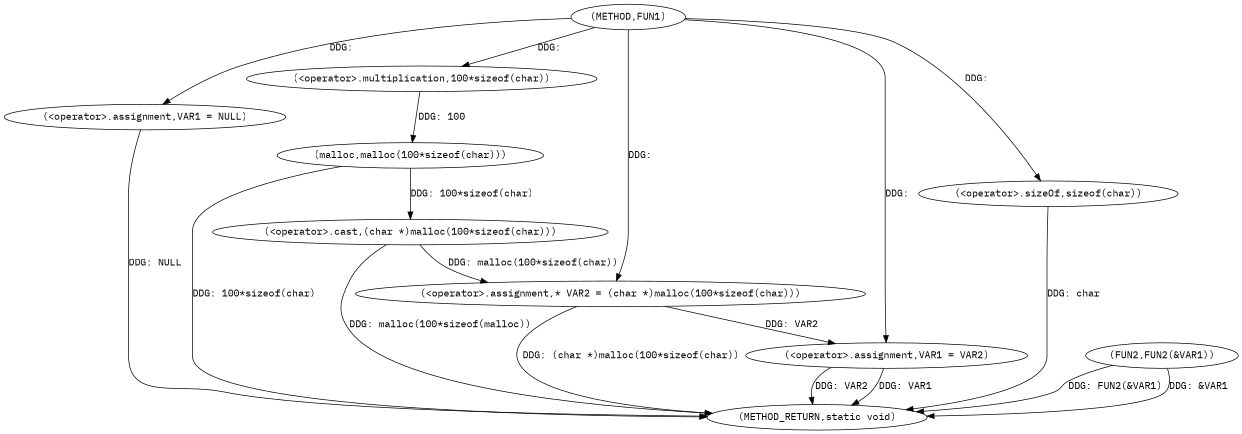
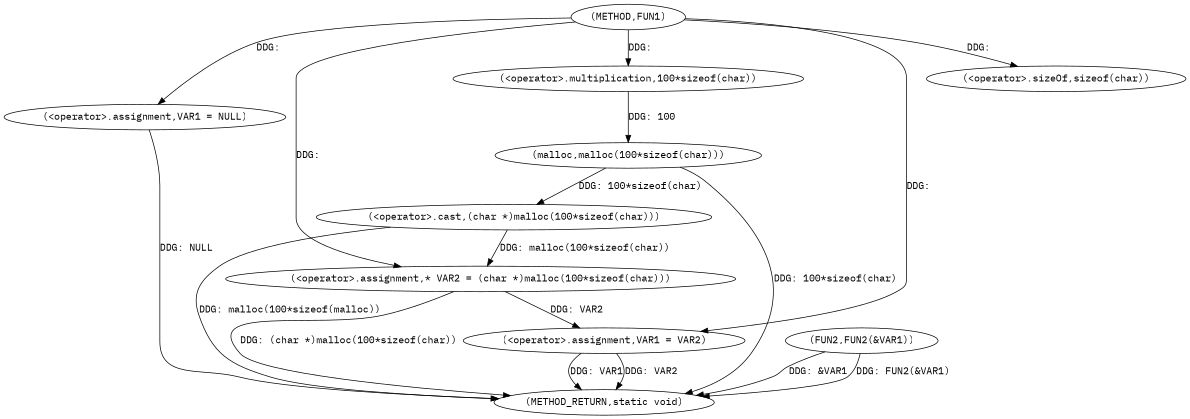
(1047, 357) -> none
